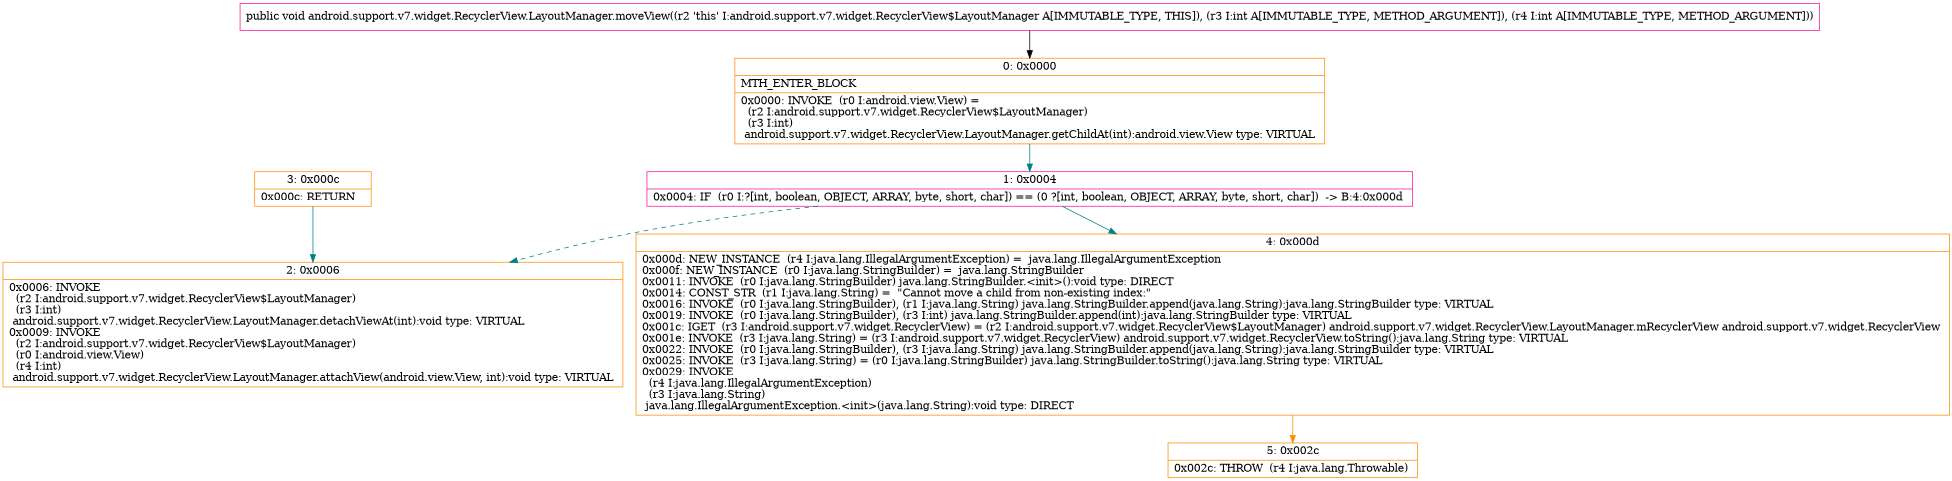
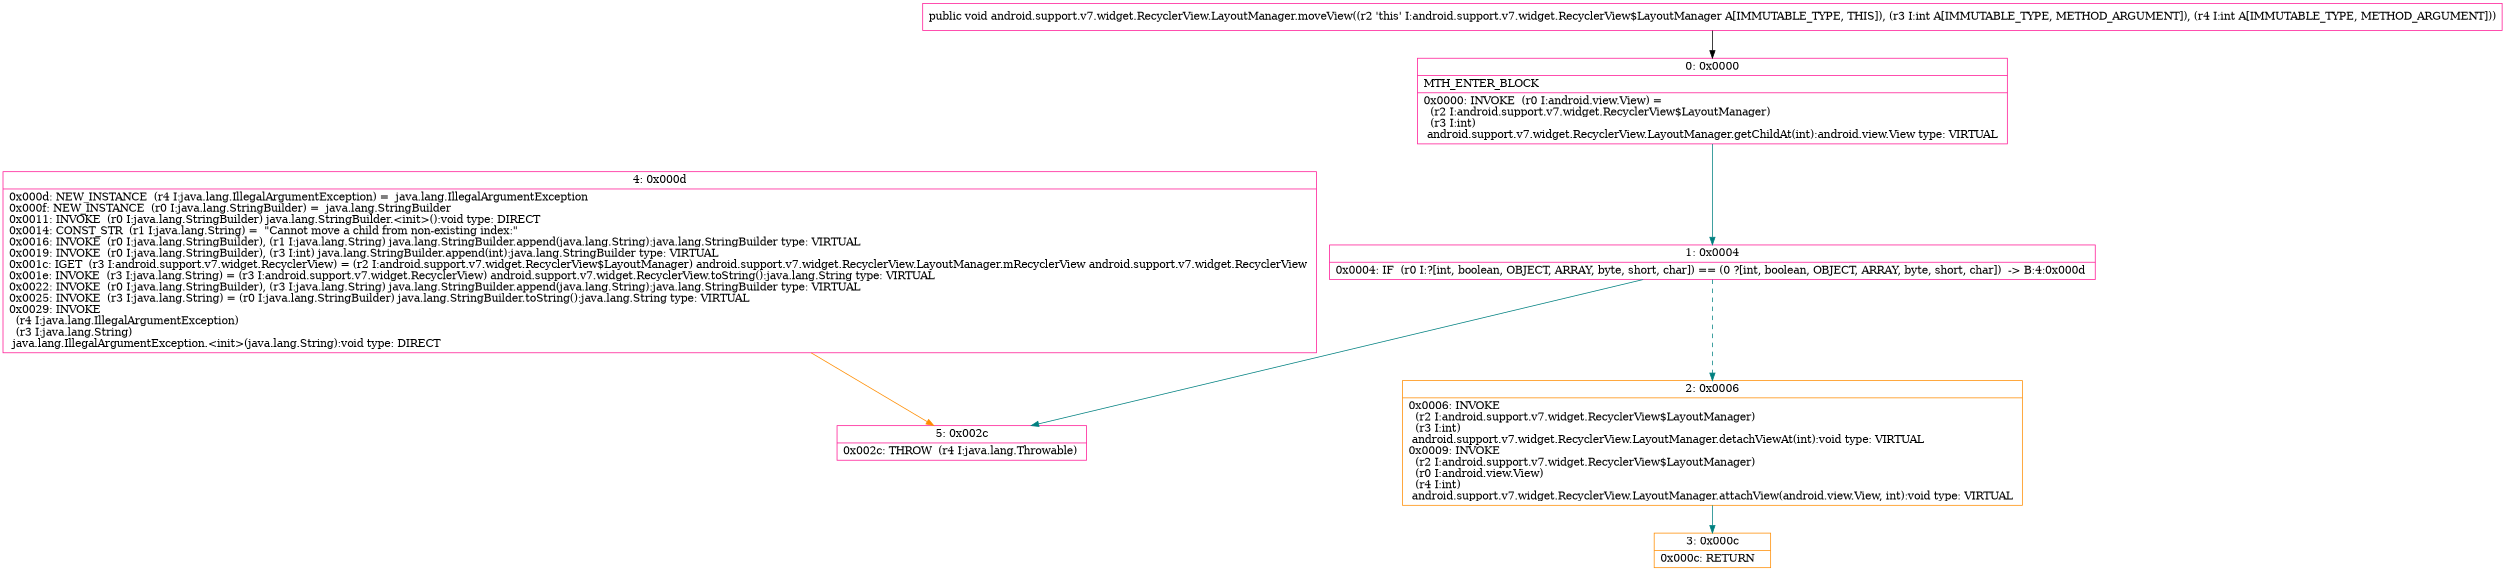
(1030, 101) -> (1712, 101)
(1086, 218) -> (1341, 352)
(313, 230) -> (1712, 515)
(1293, 325) -> (660, 262)
(1293, 460) -> (962, 443)
